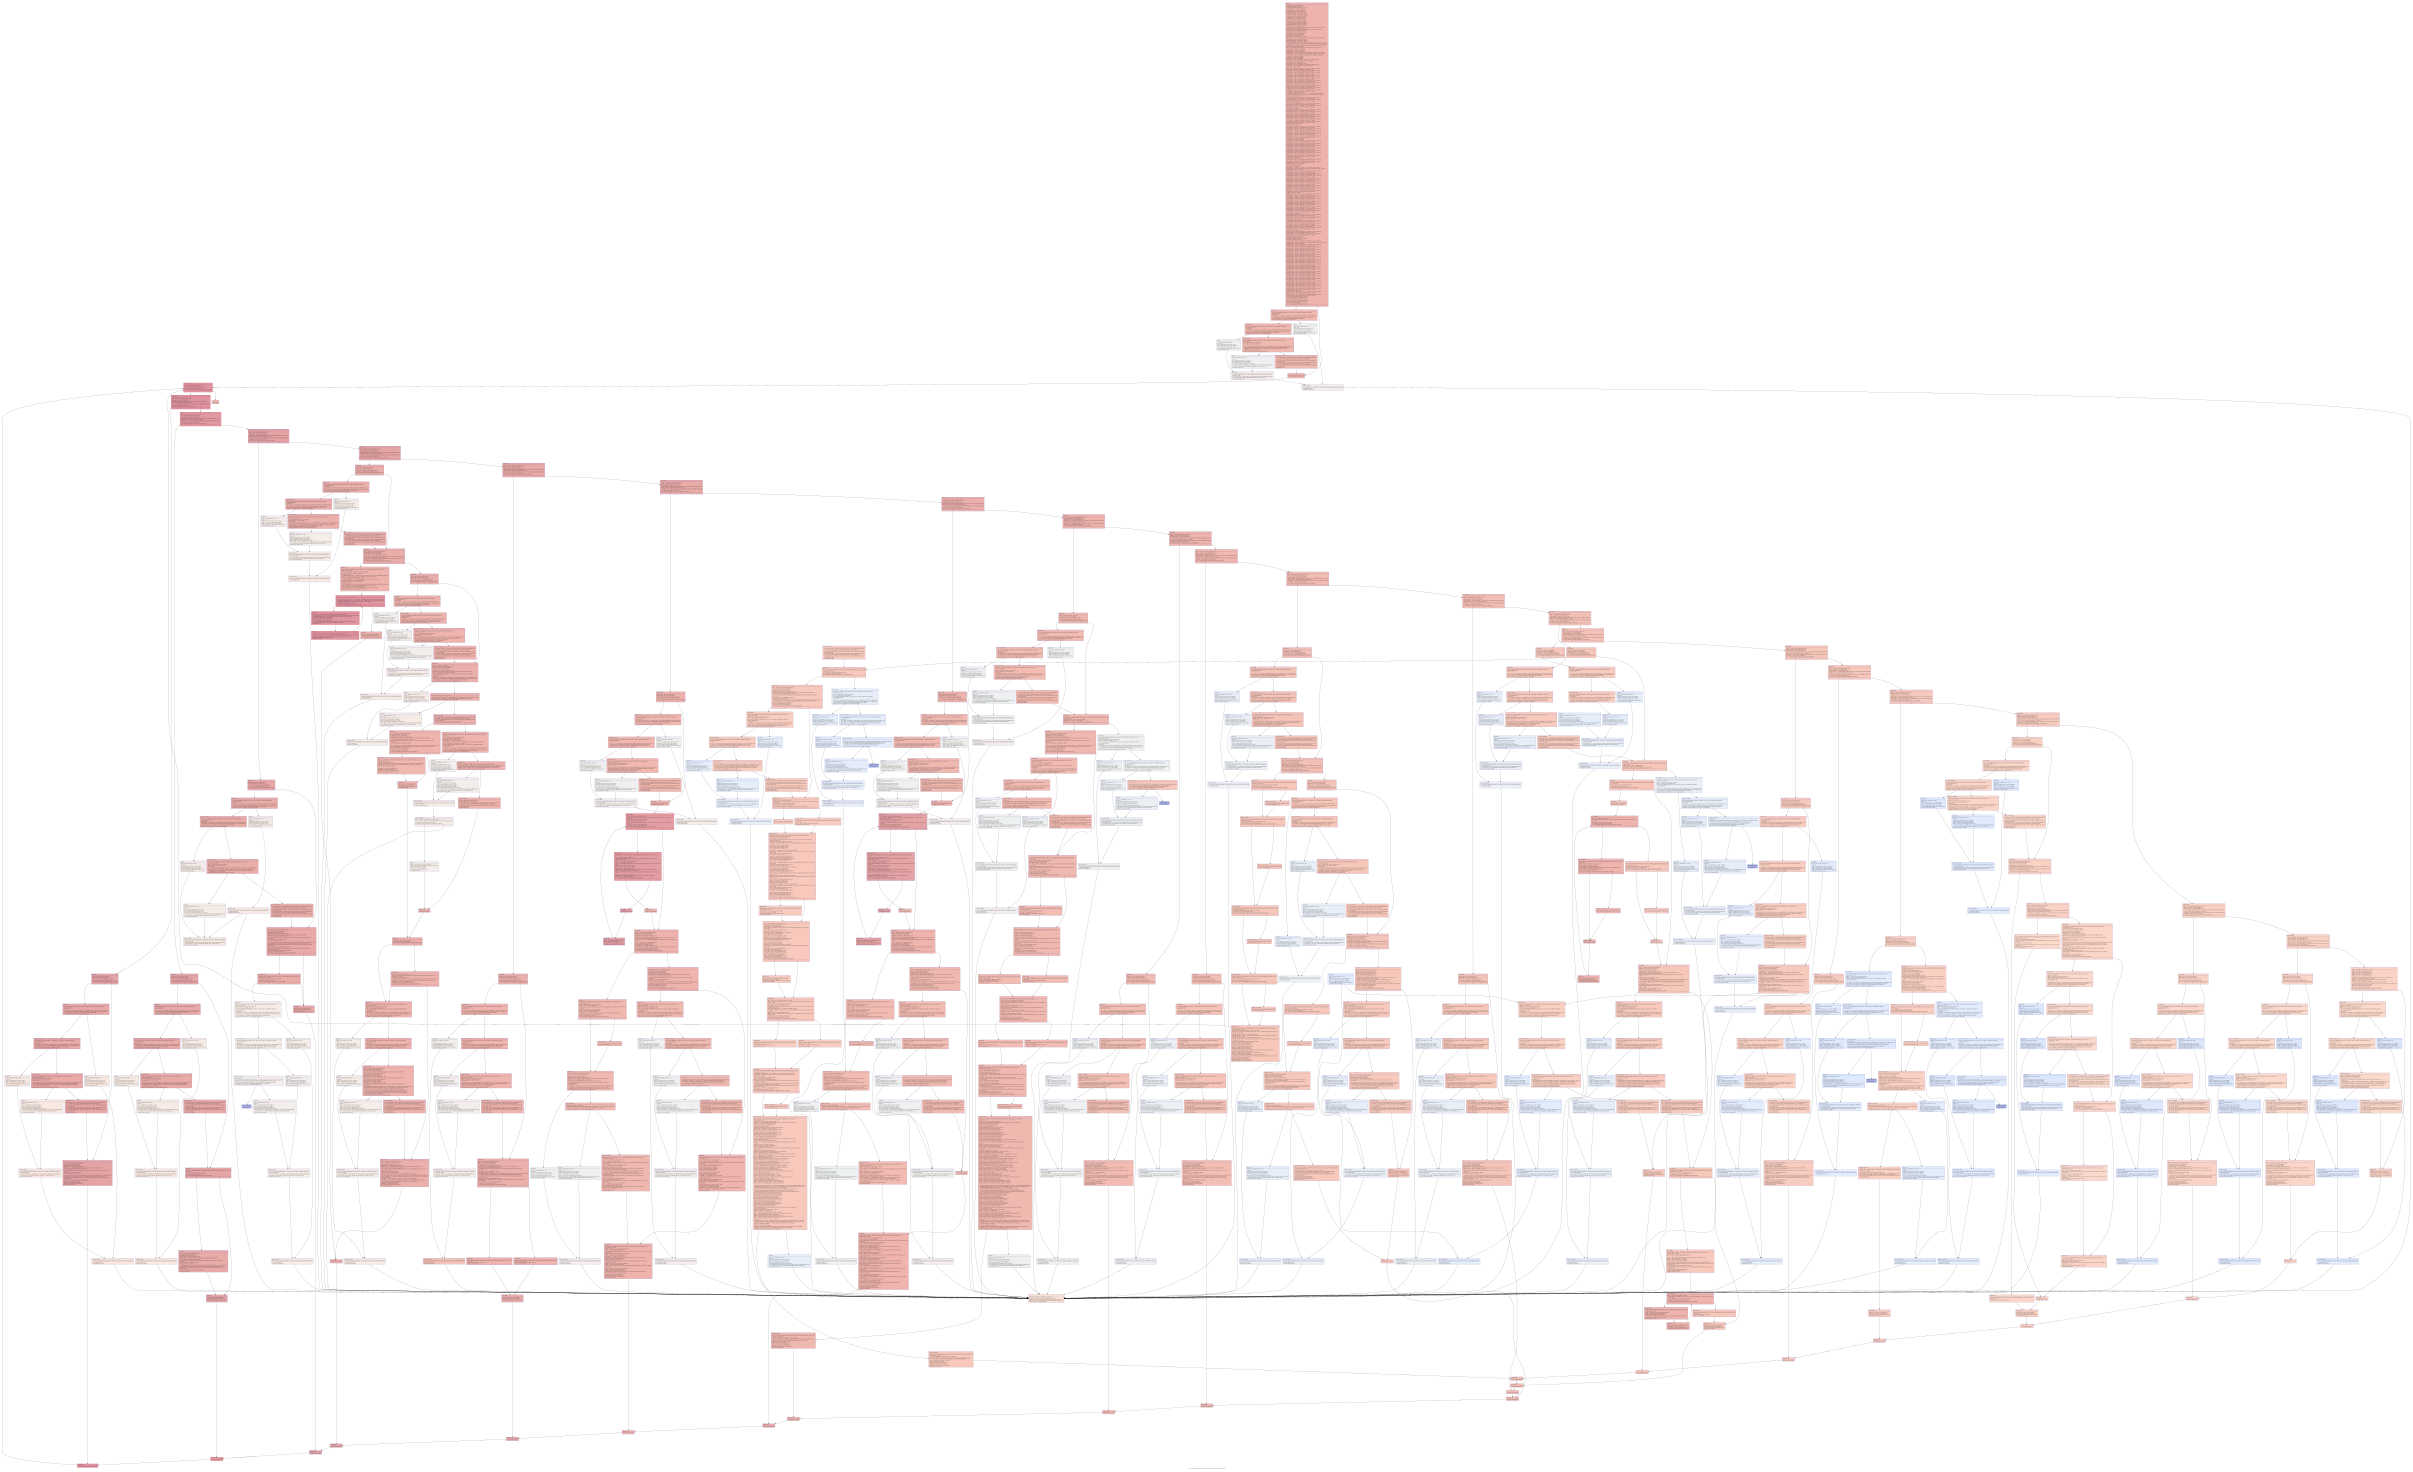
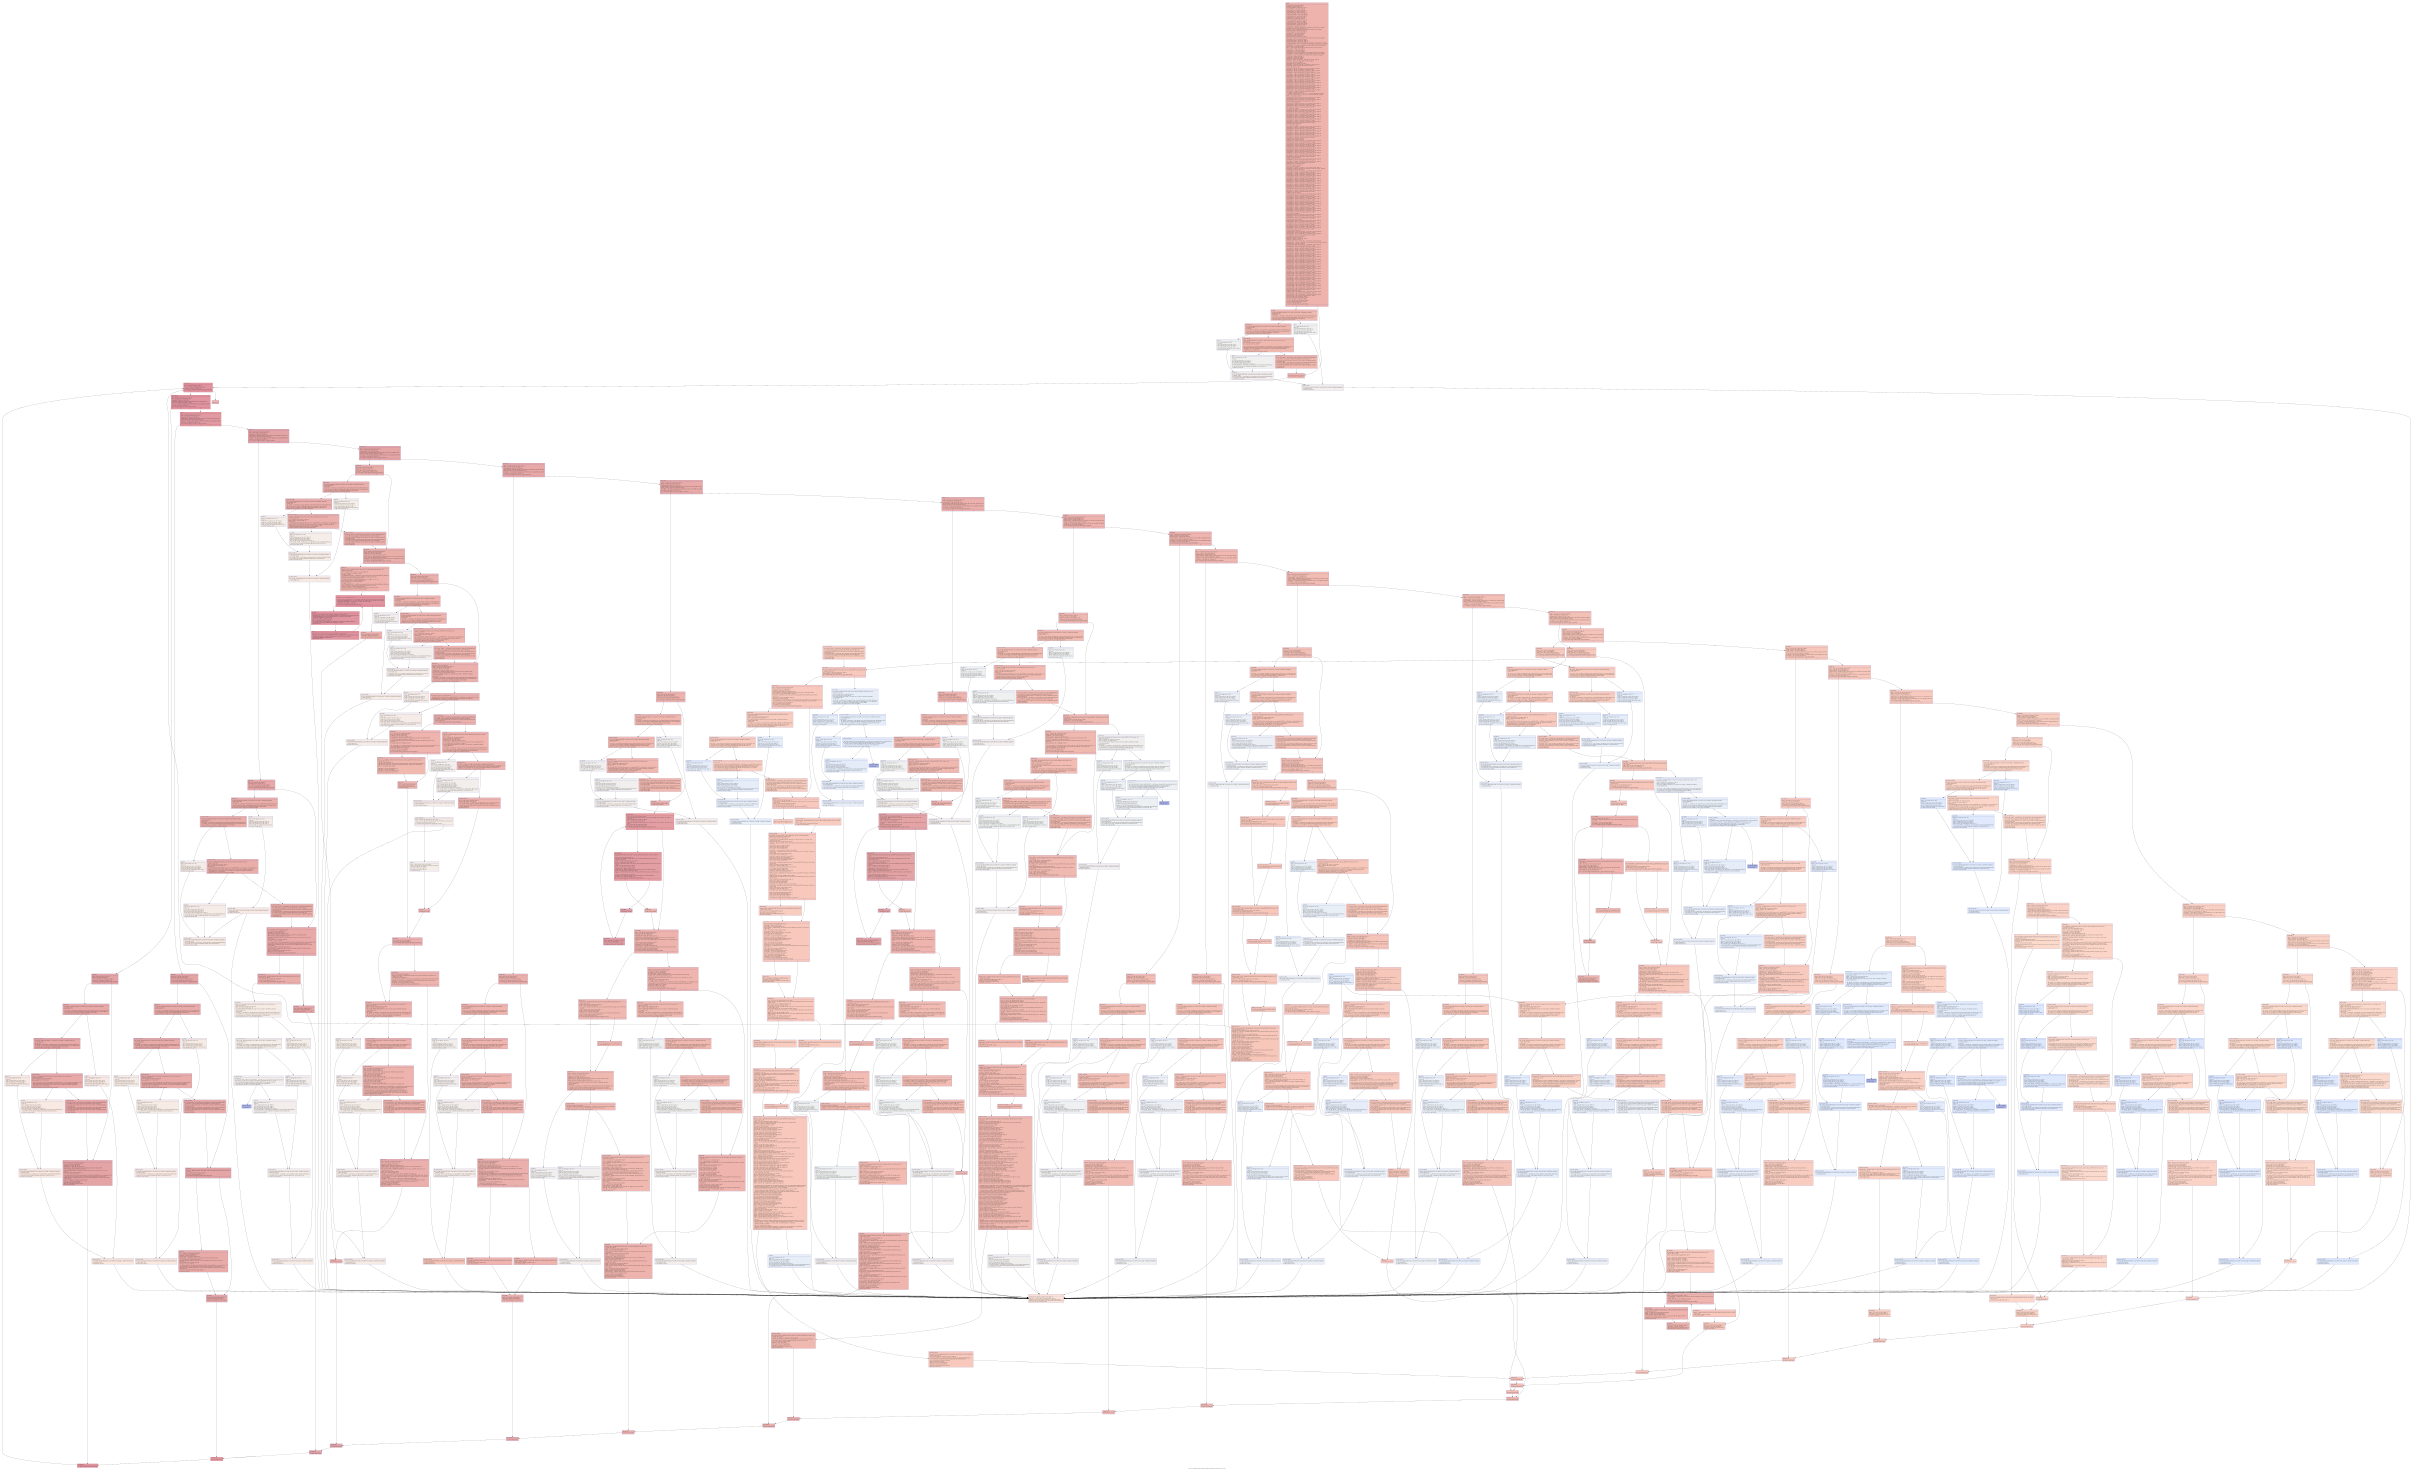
(1152, 785) -> (1152, 785)
(1638, 1106) -> (1638, 1106)
